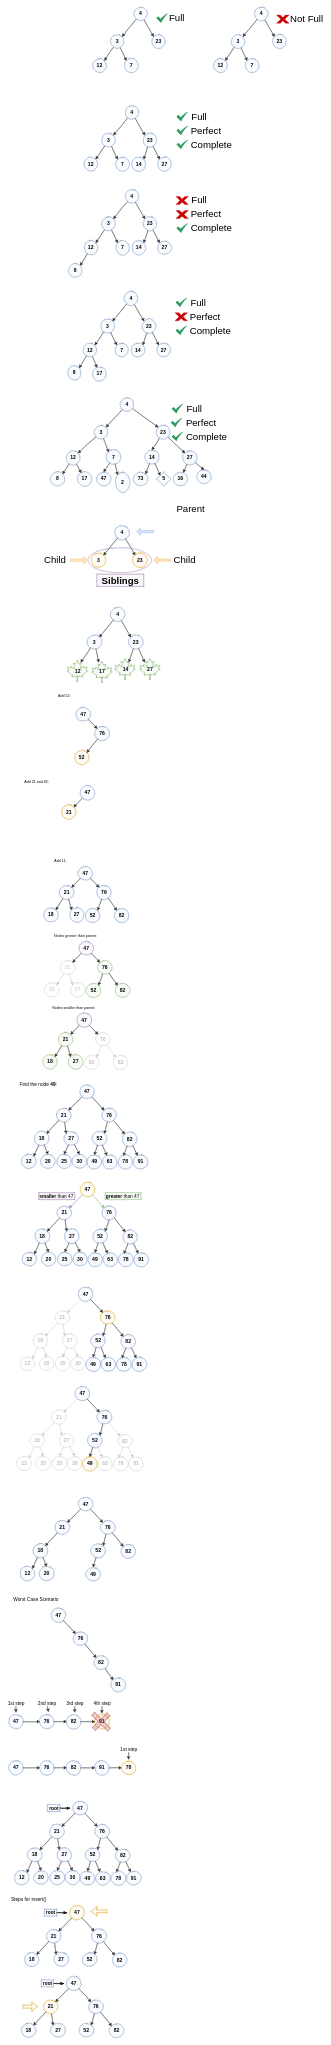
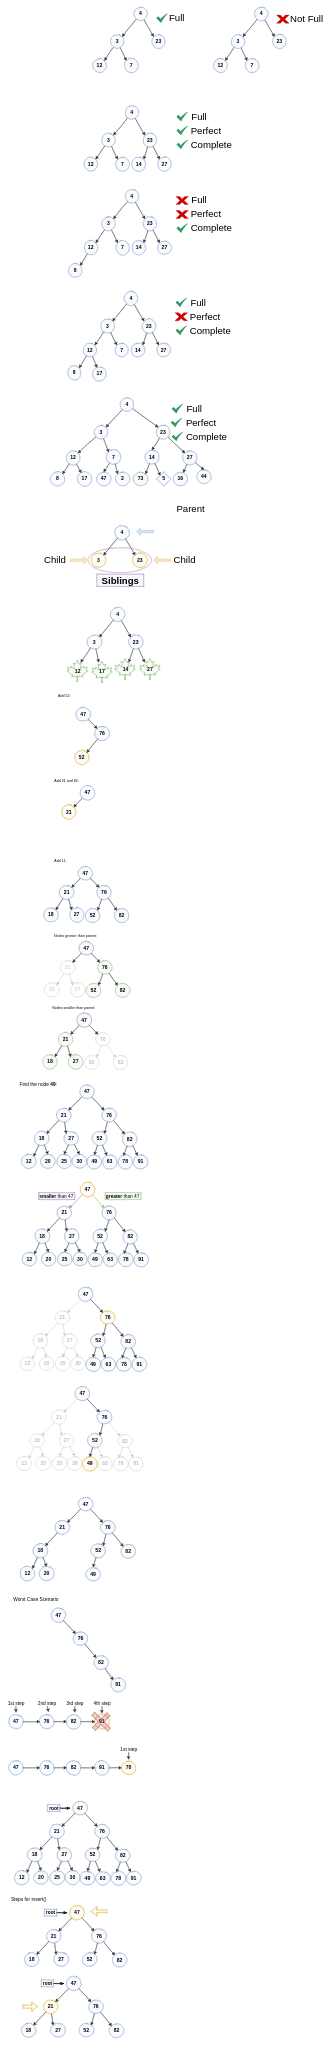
(123, 482) -> (123, 479)
(38, 782) -> (68, 780)
